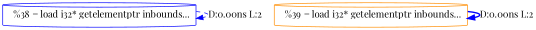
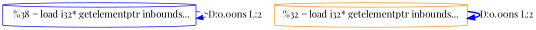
(371, 15) -> (371, 15)
